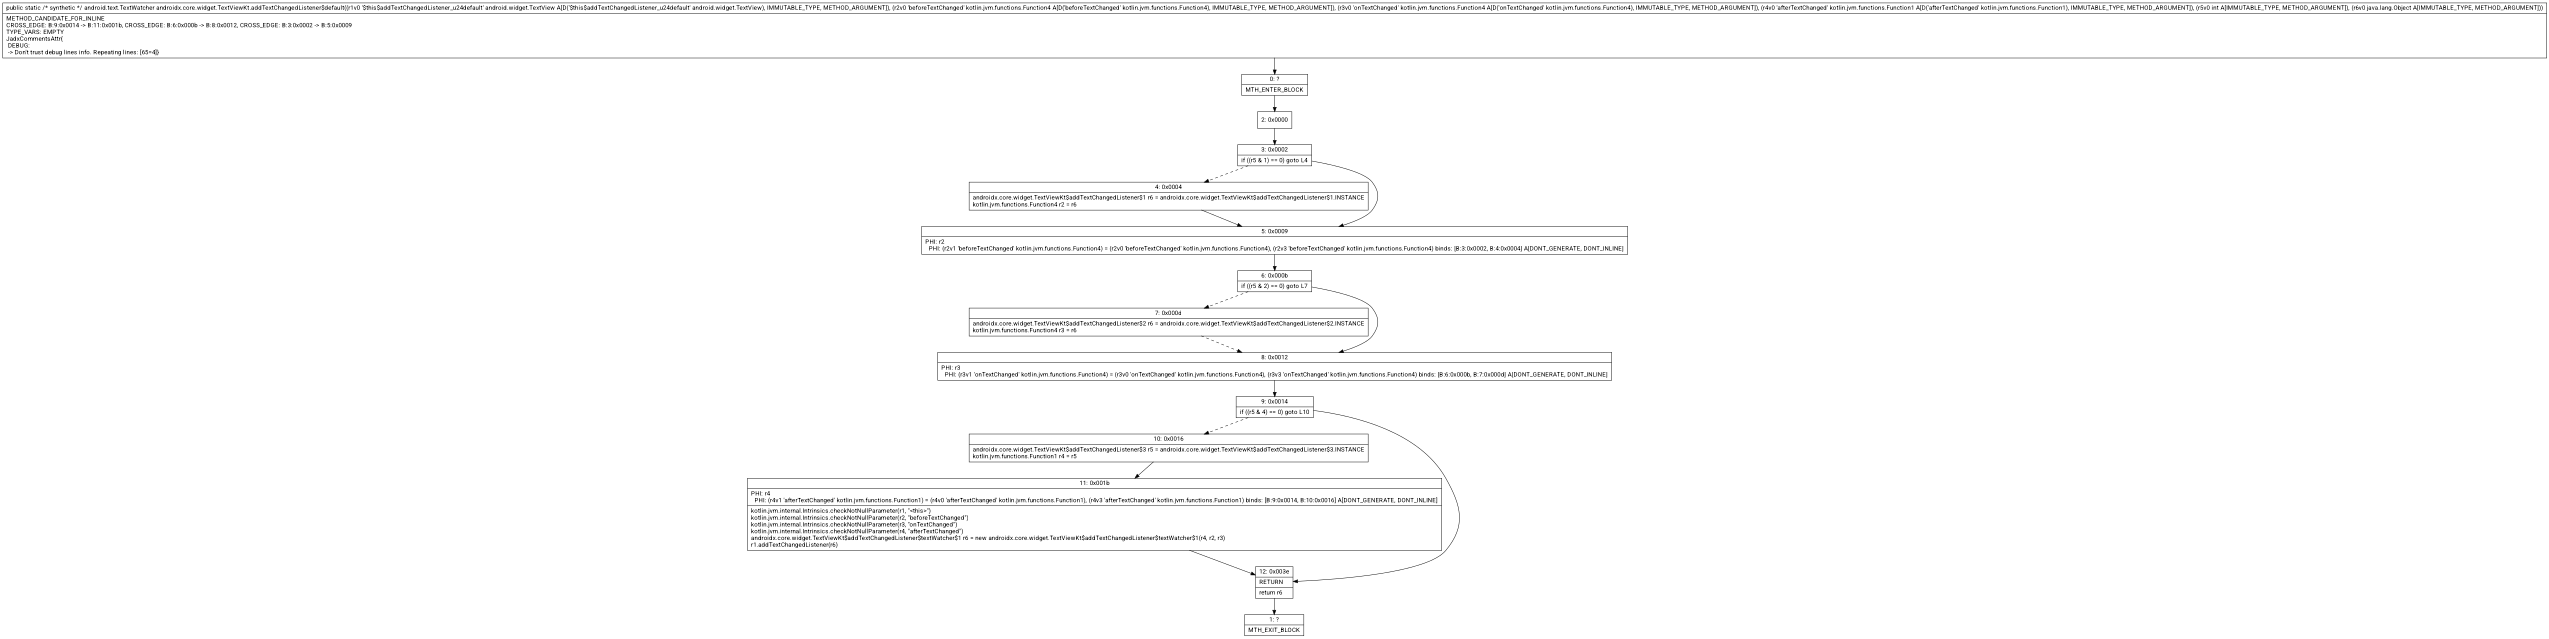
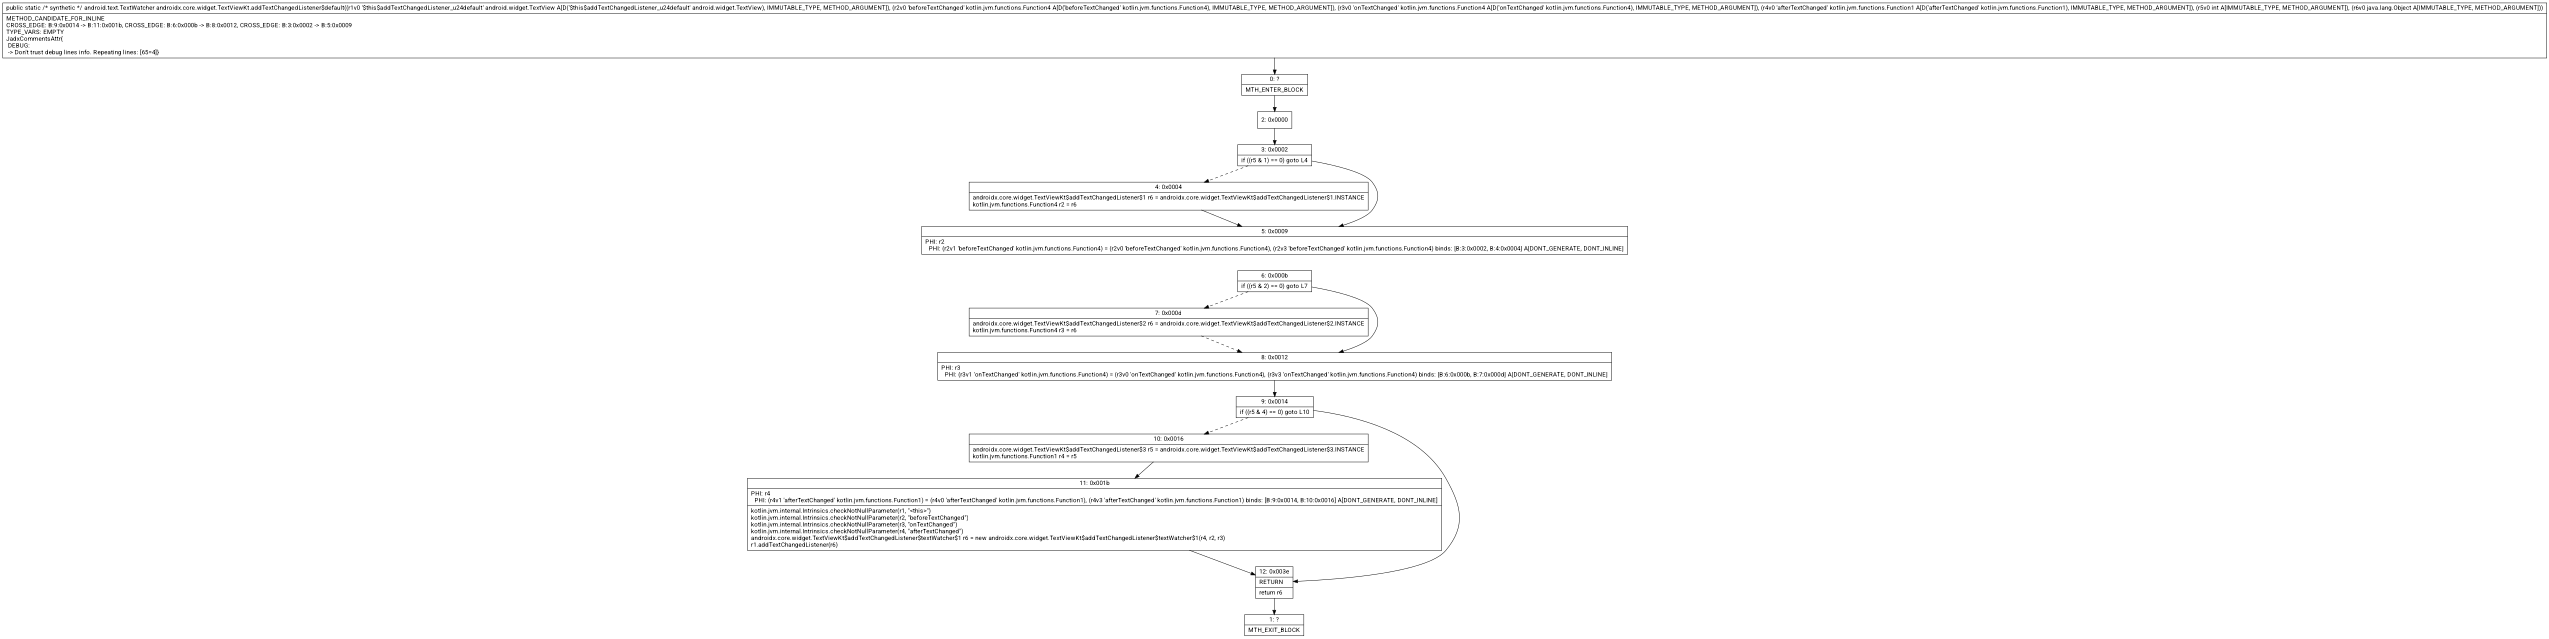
(1275, 260) -> none
